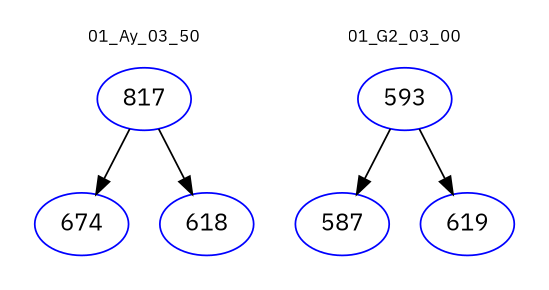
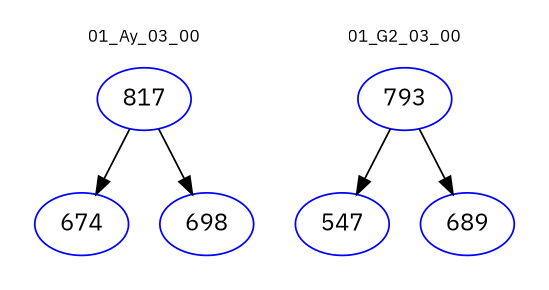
(144, 37) -> (144, 37)
(405, 99) -> (405, 99)
(207, 224) -> (207, 224)
(342, 224) -> (342, 224)
(467, 224) -> (467, 224)
